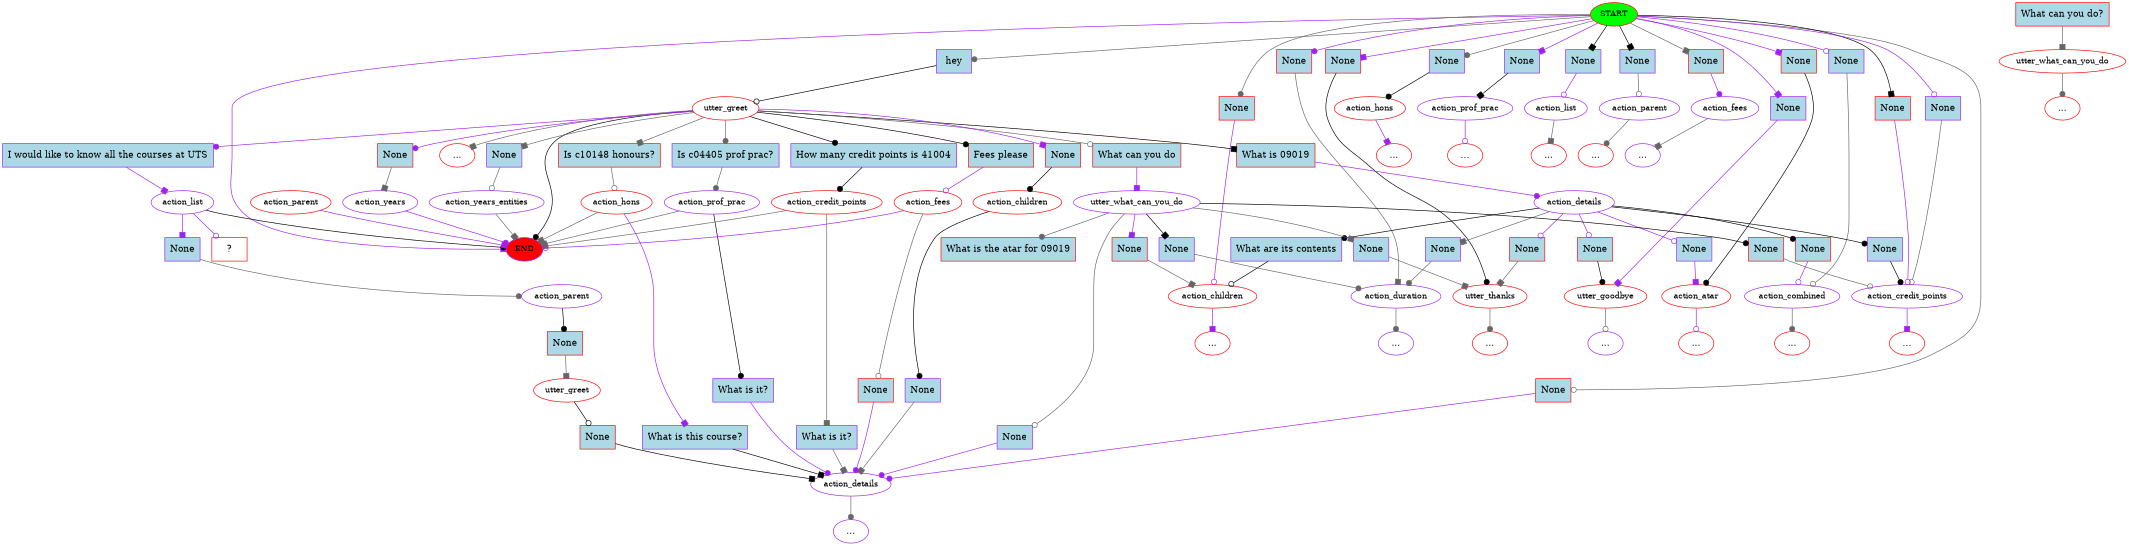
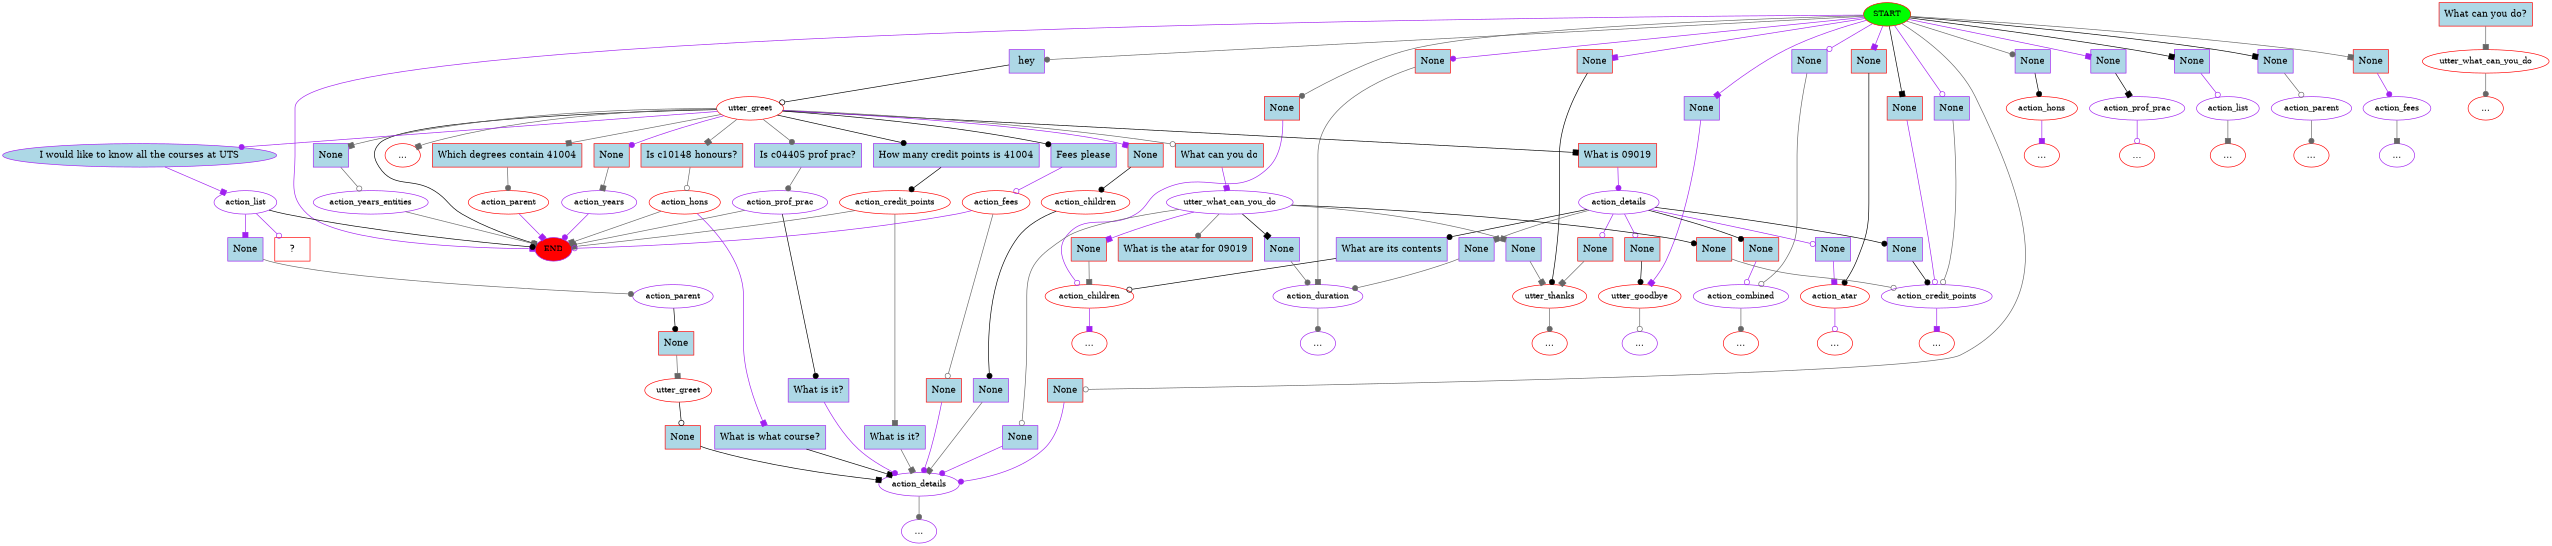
(108, 155) -> (140, 155)
none -> (507, 155)
(1001, 155) -> (1084, 155)
(695, 437) -> (770, 437)
